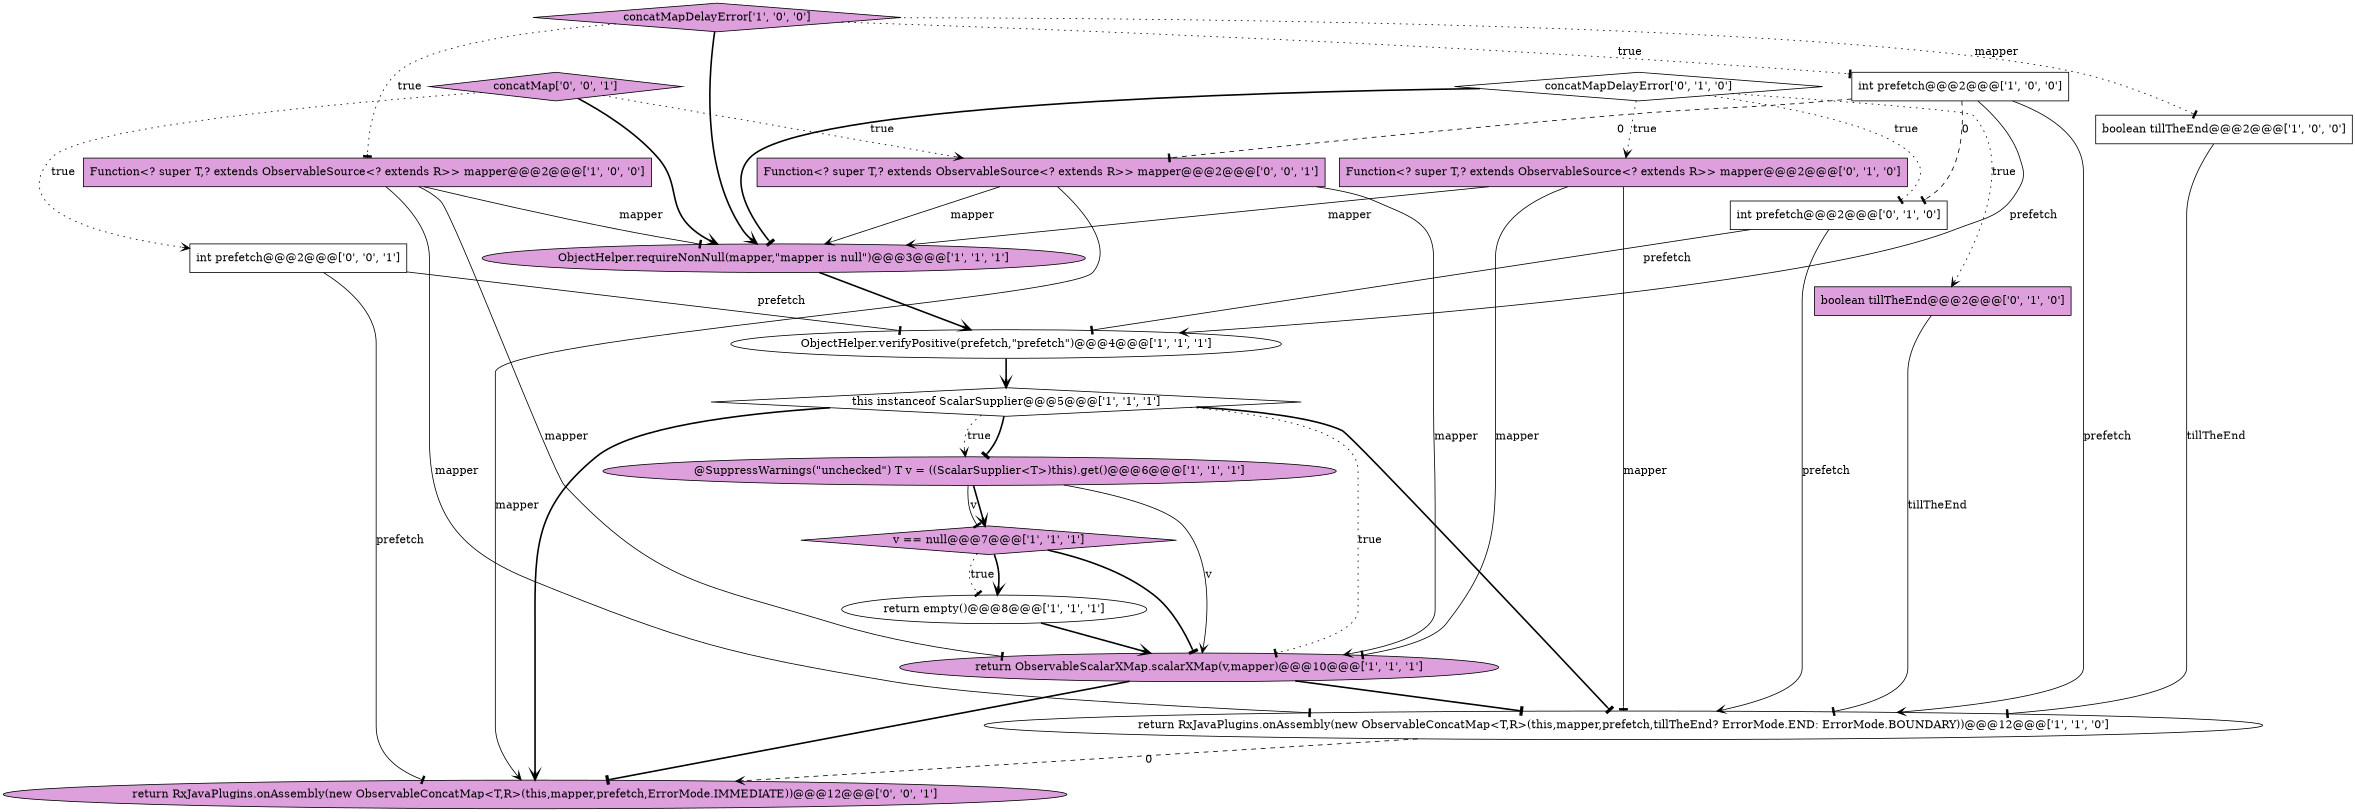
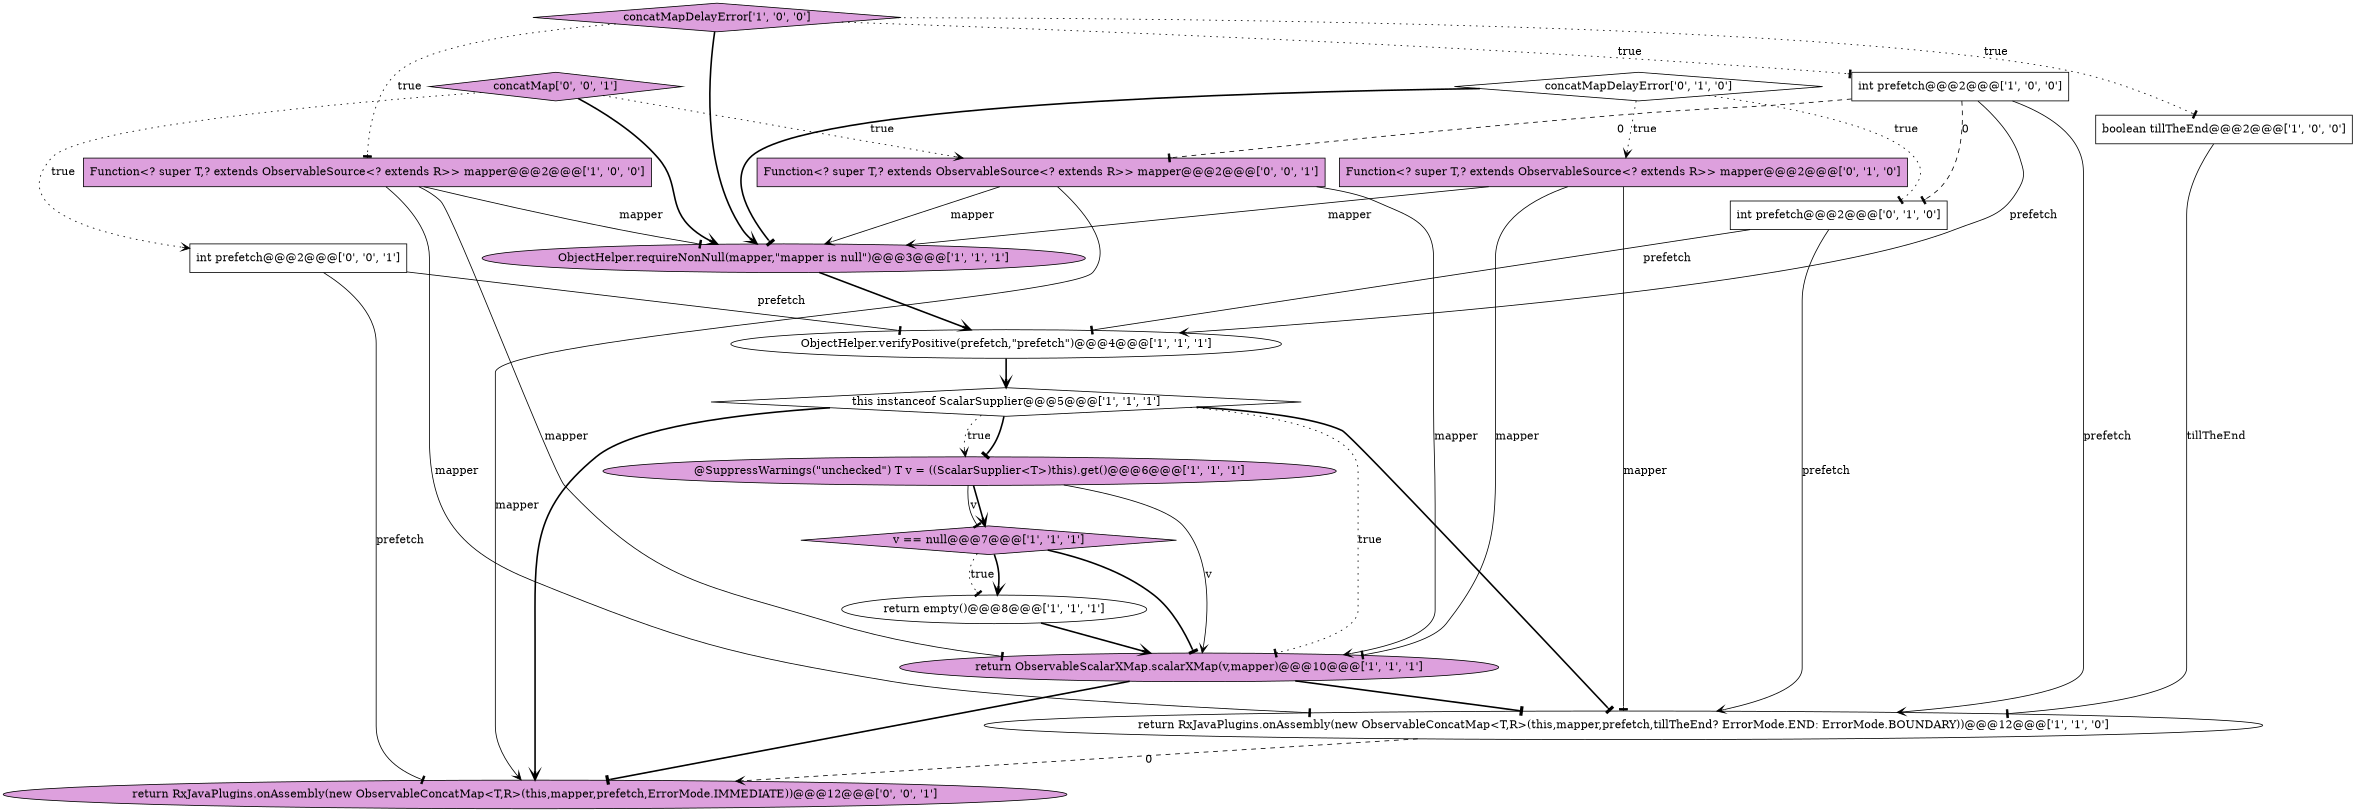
(1996, 52) -> (1996, 52)
(1943, 301) -> none
